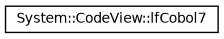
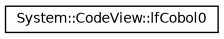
(112, 19) -> (112, 19)
